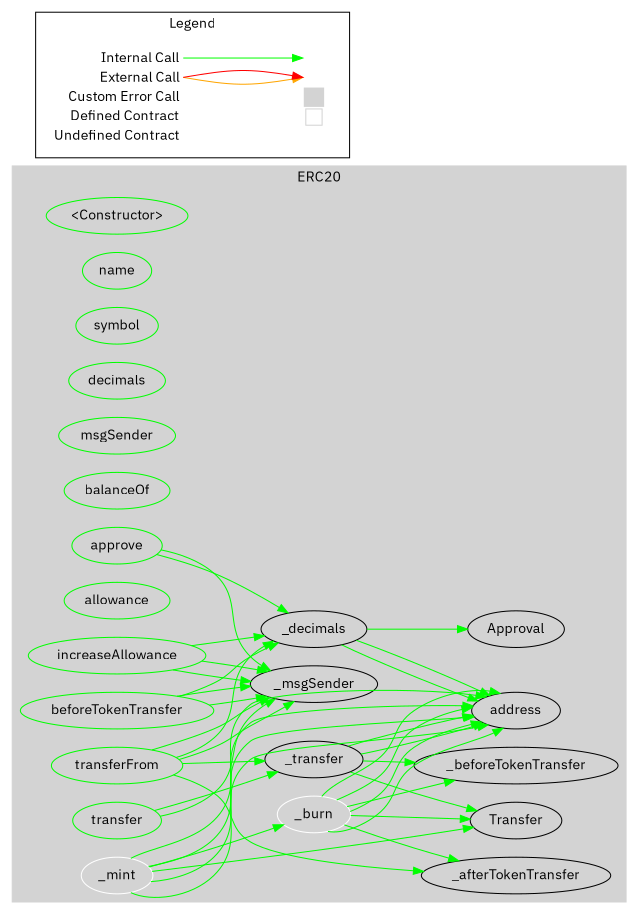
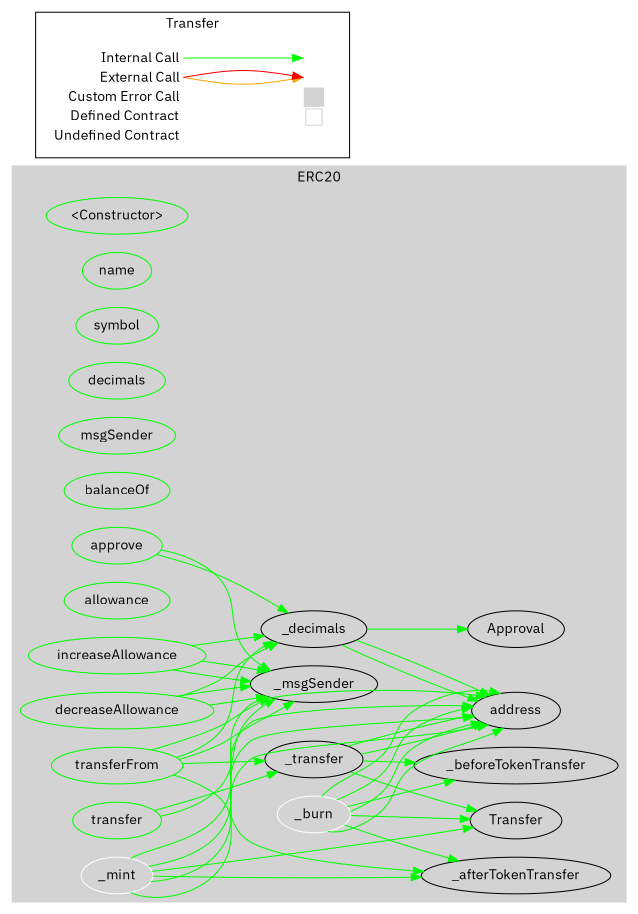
(193, 24) -> (193, 24)
(117, 711) -> (117, 711)
(212, 849) -> (282, 878)
